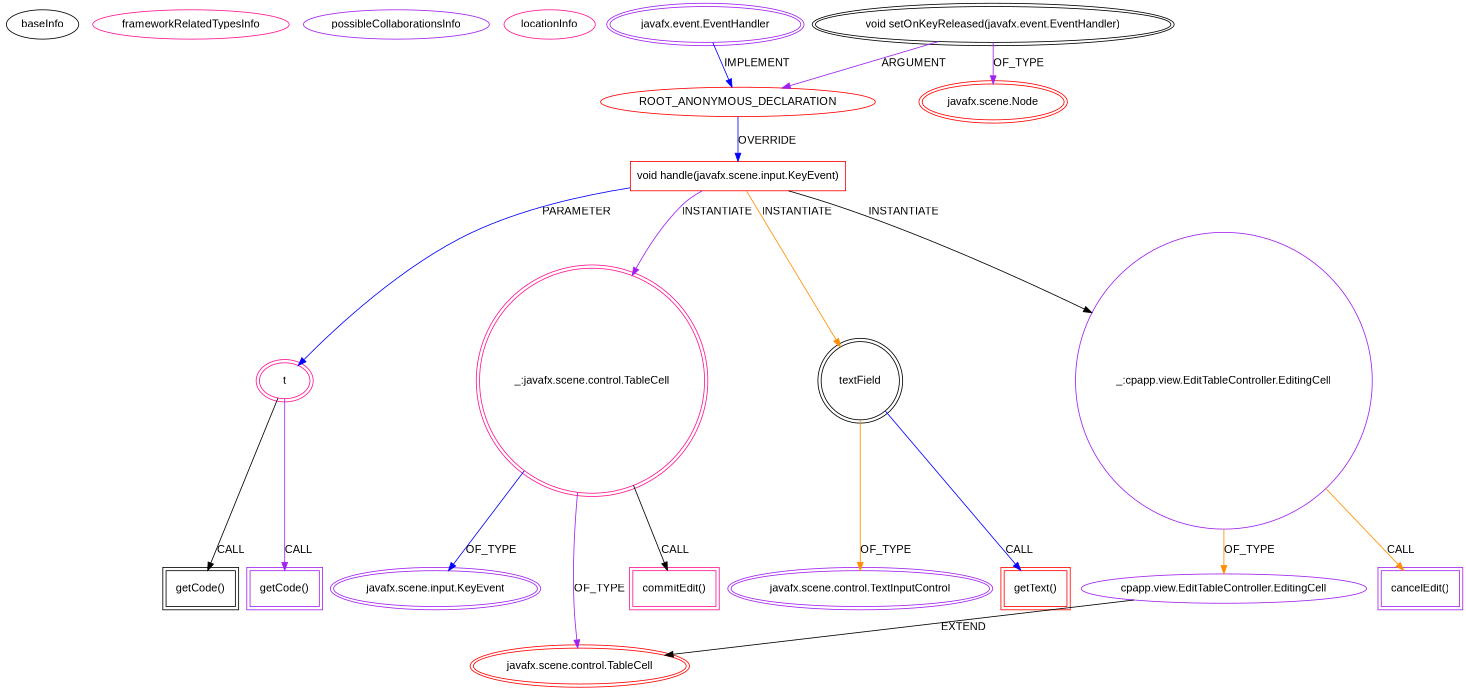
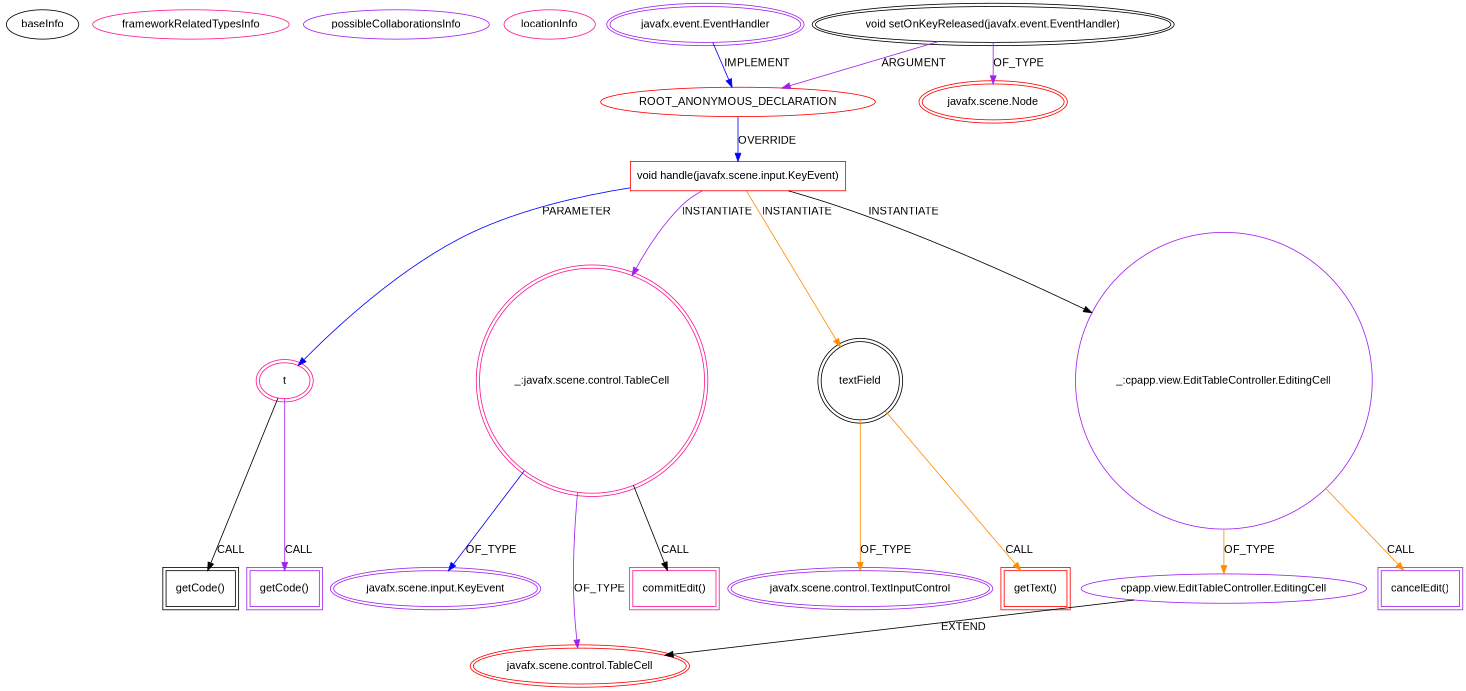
(950, 488) -> (950, 488)
